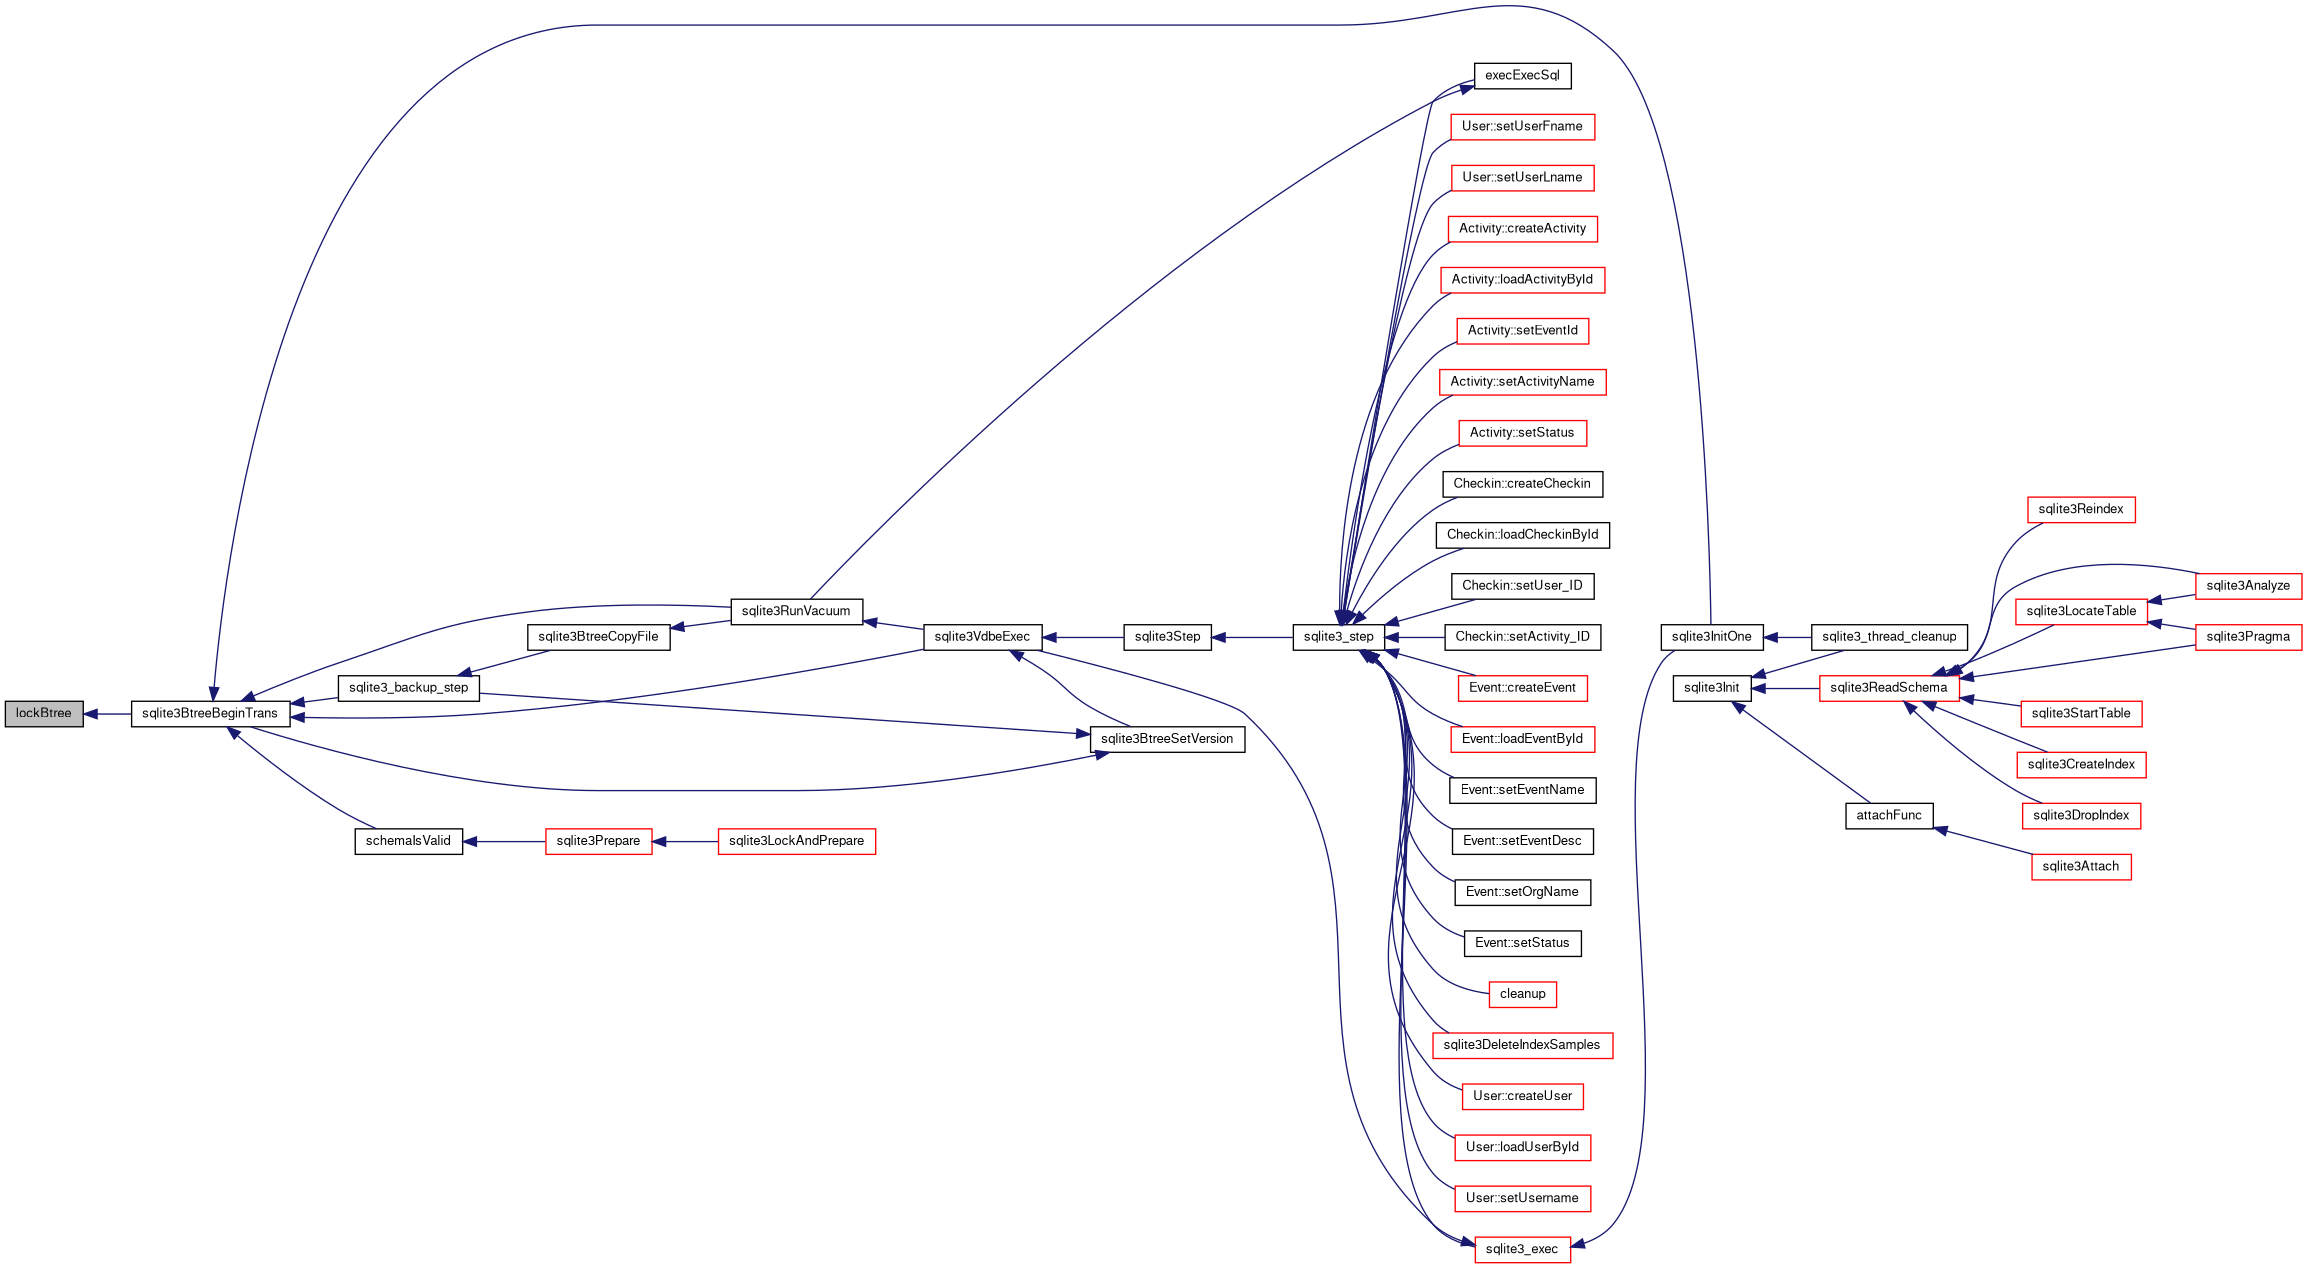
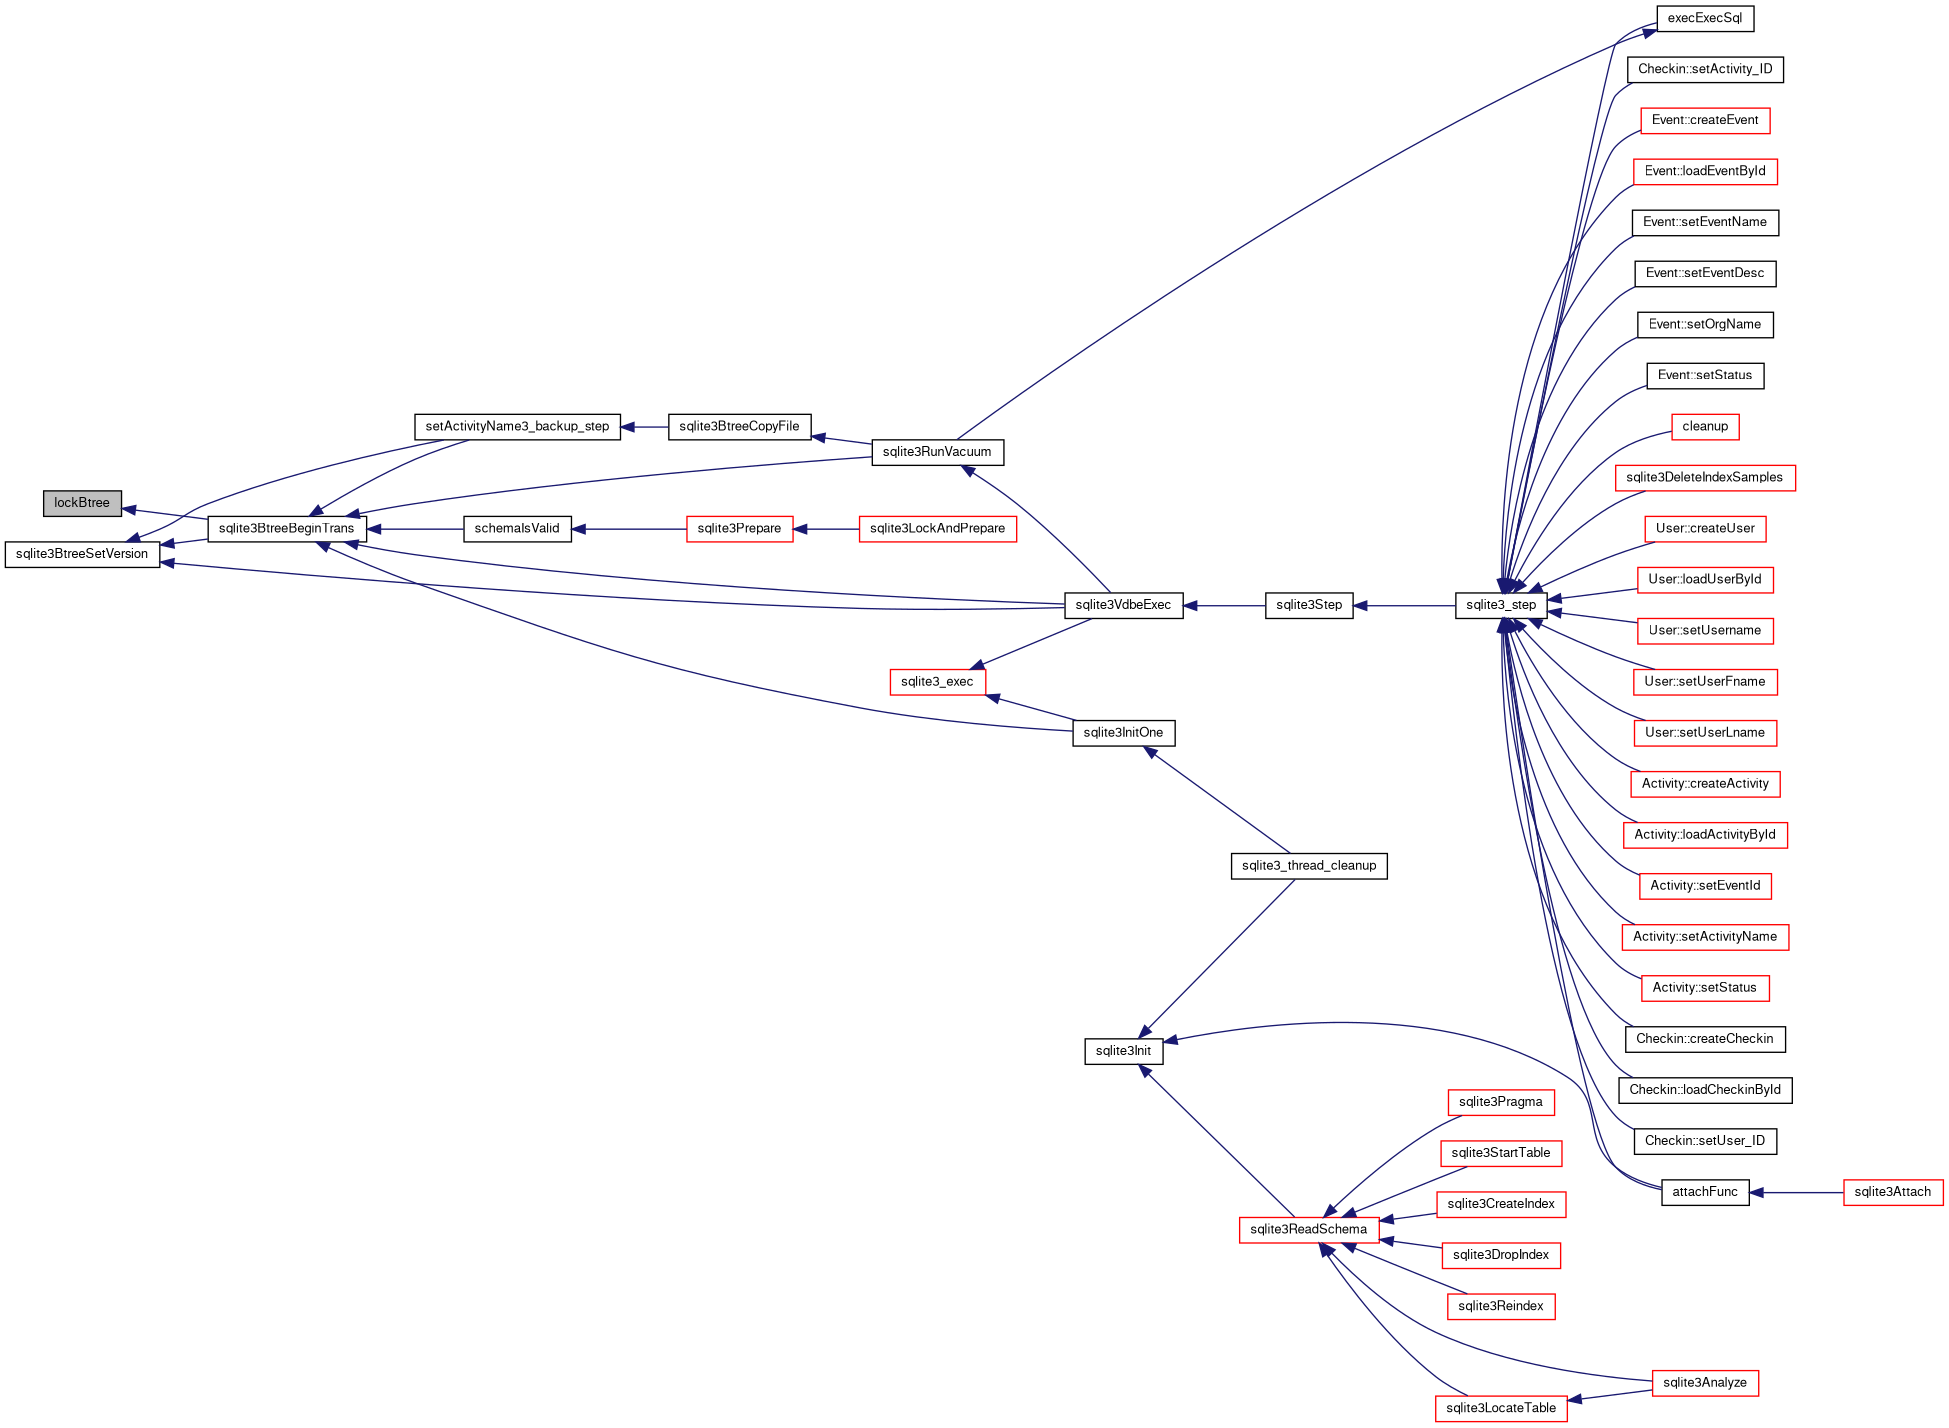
(2178, 627) -> none
(409, 689) -> (518, 427)
(1074, 696) -> (619, 597)
(1402, 1122) -> (1554, 928)
